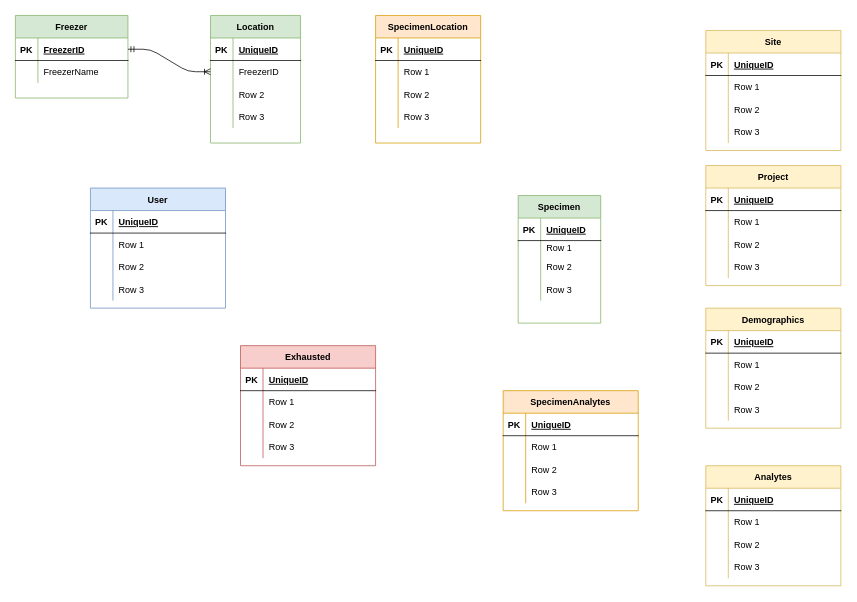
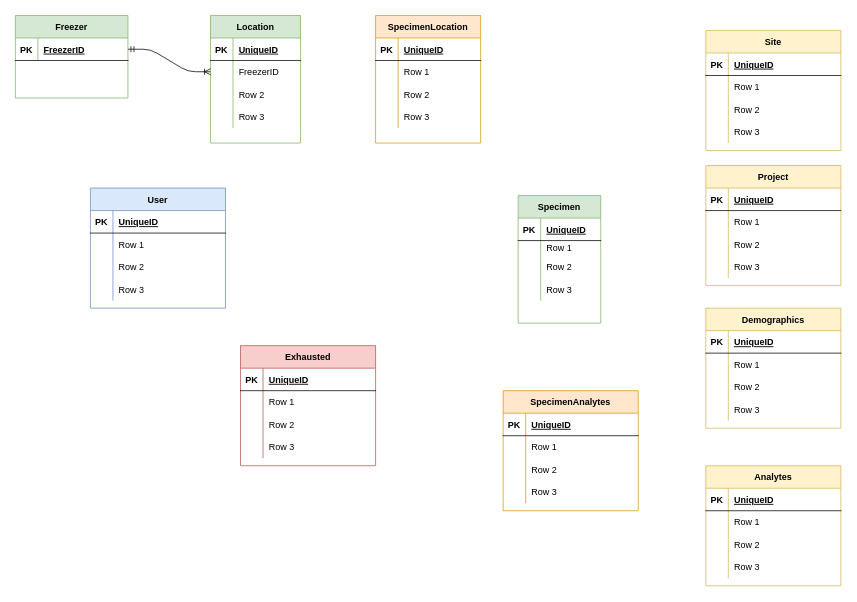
(83, 72) -> none
